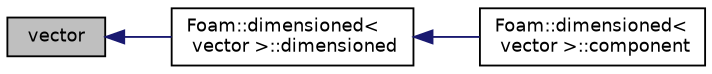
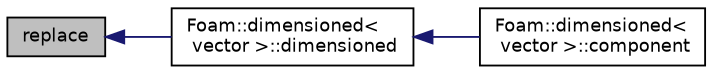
(56, 37) -> (56, 37)
